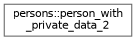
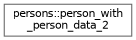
(68, 20) -> (68, 20)
